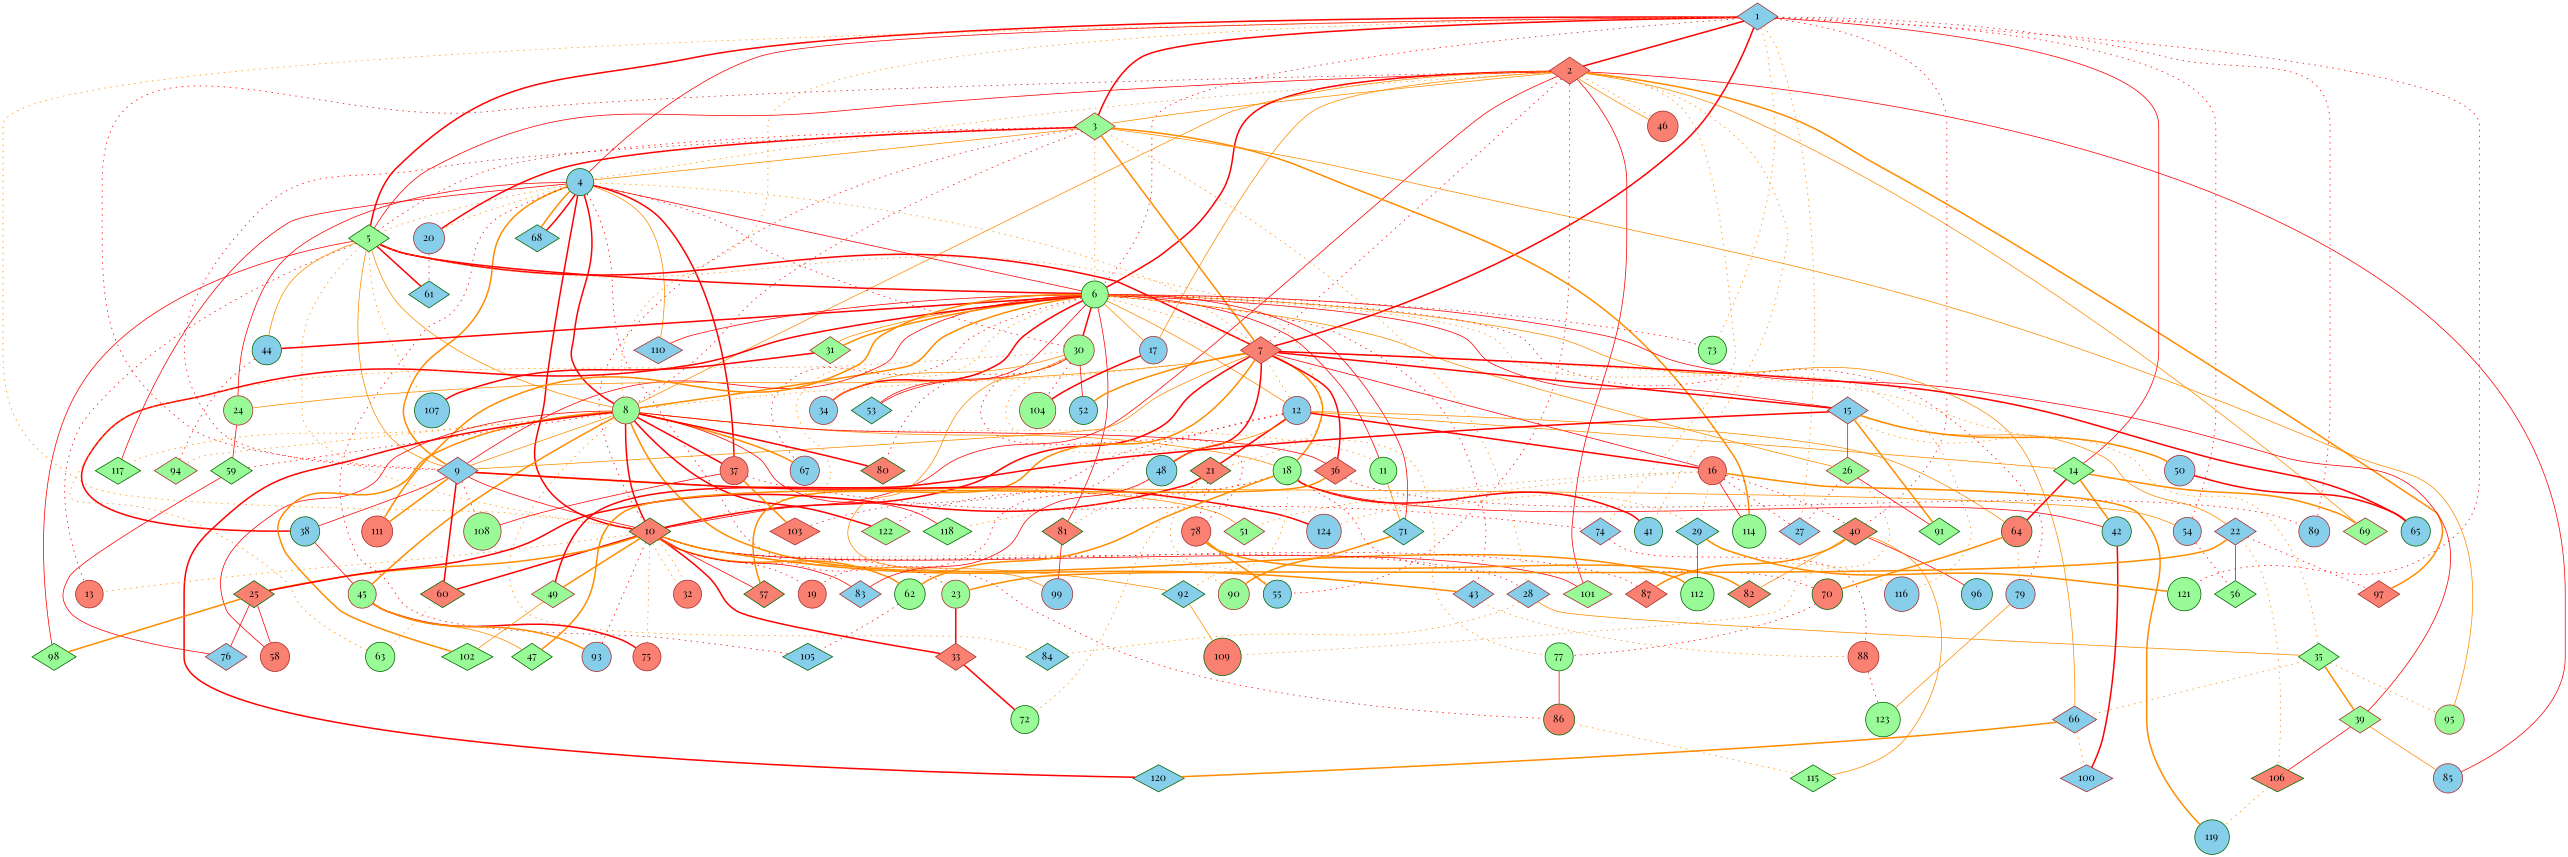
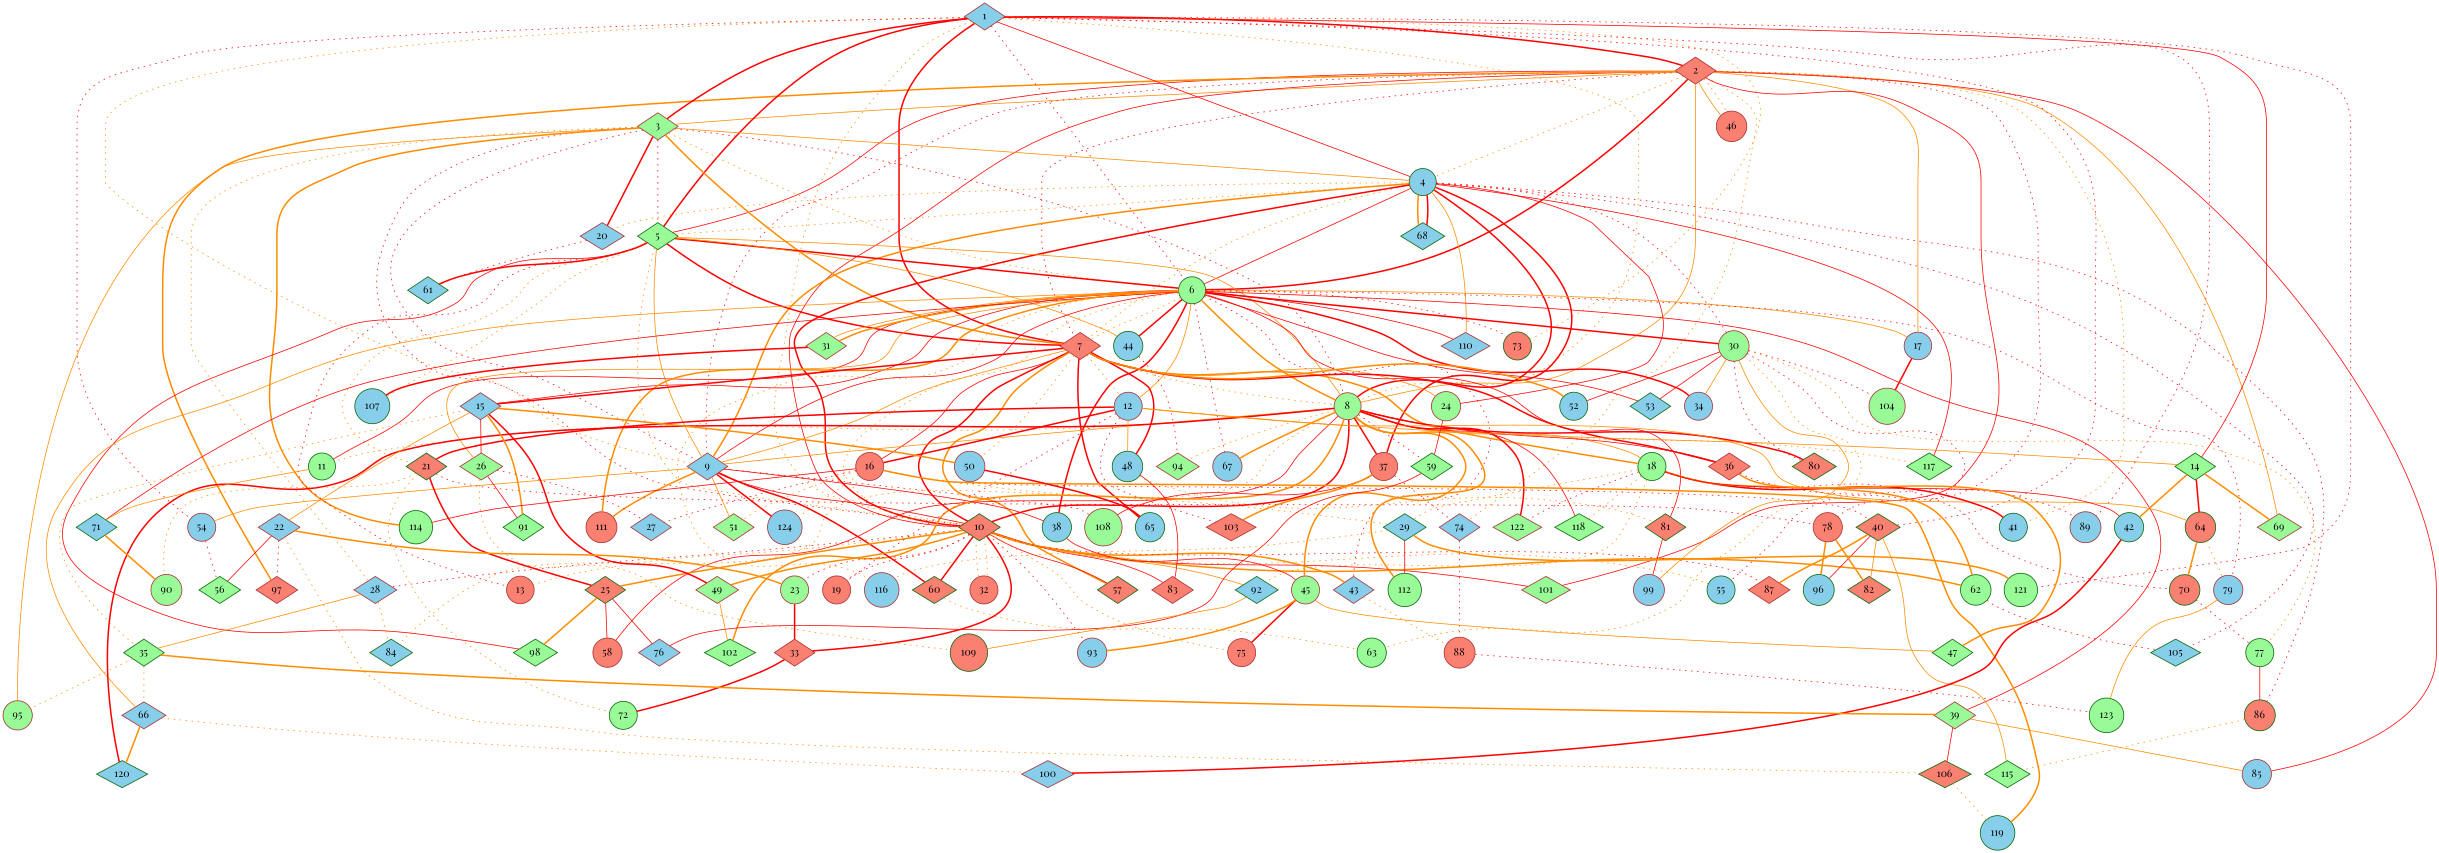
(429, 238) -> (602, 236)
(1813, 257) -> (174, 85)
(1712, 350) -> (1517, 346)
(1237, 564) -> (1824, 552)
(860, 594) -> (1173, 590)
